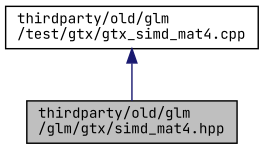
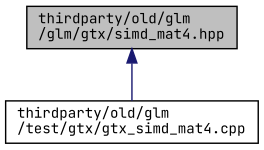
(132, 82) -> (132, 82)
